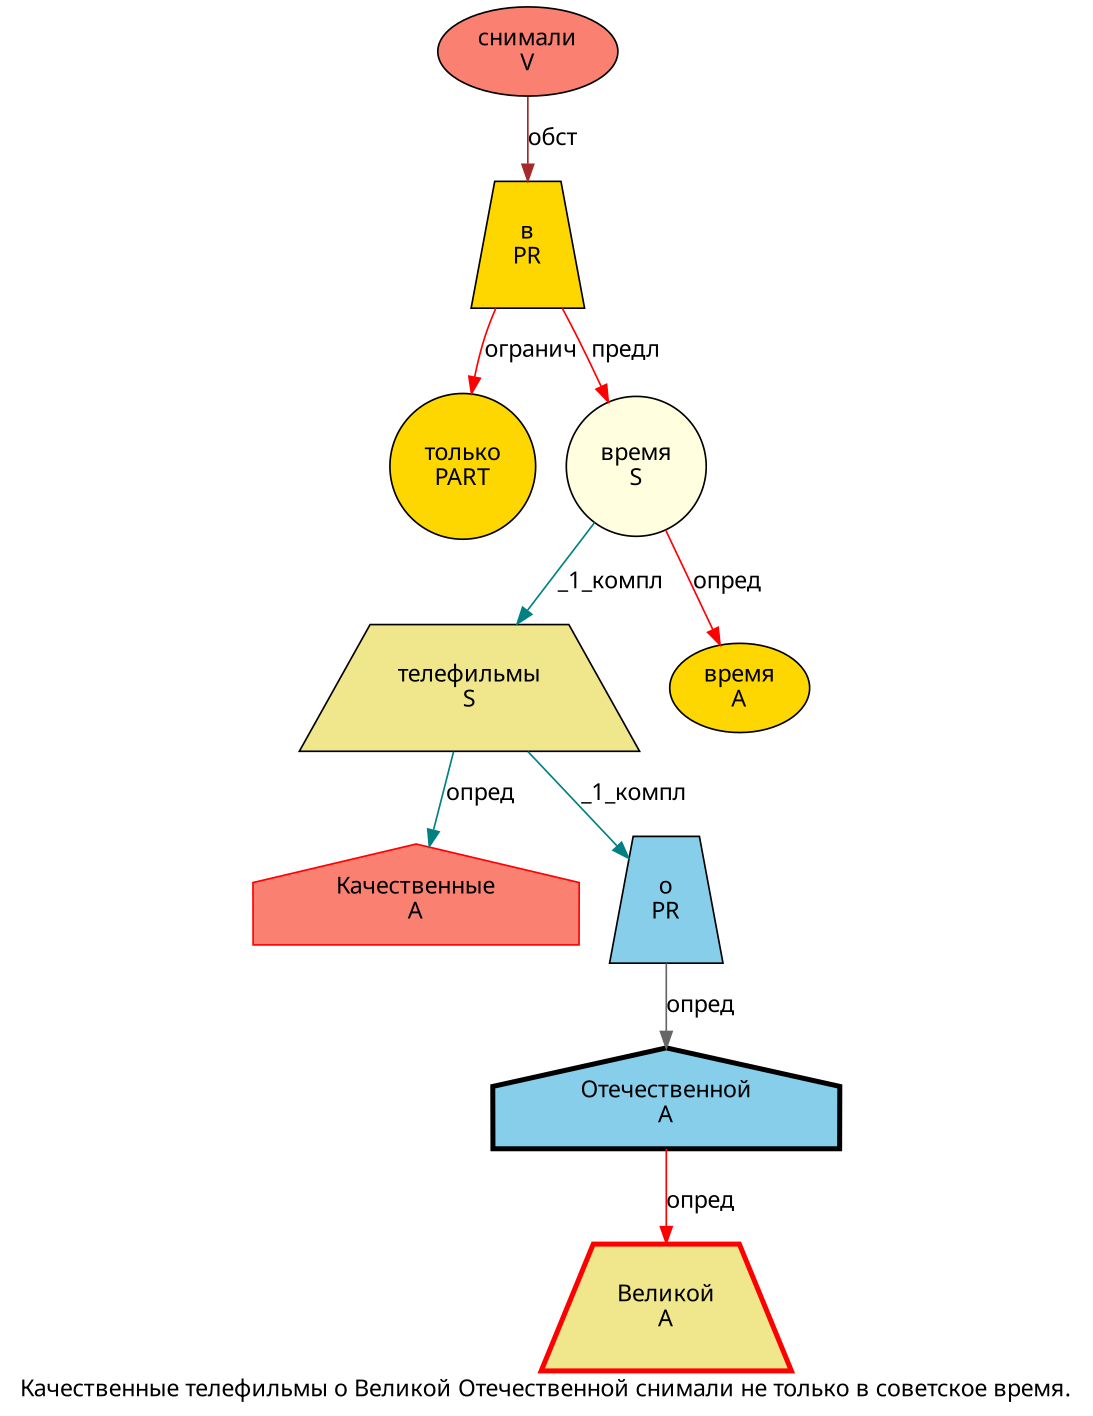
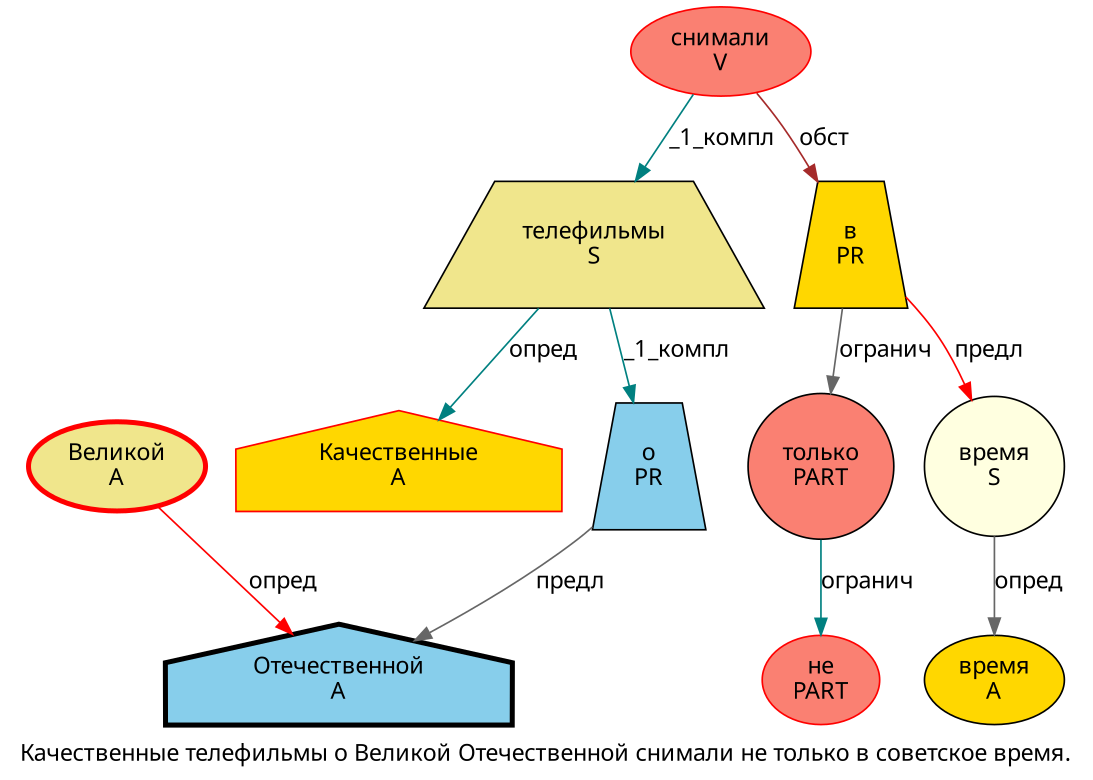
(528, 51) -> (721, 51)
(483, 342) -> (838, 342)
(463, 466) -> (821, 466)
(561, 566) -> (669, 131)
(689, 580) -> (994, 577)
none -> (821, 680)
(416, 900) -> (399, 466)
(700, 1006) -> (571, 582)
(666, 1188) -> (219, 565)
(666, 1308) -> (117, 466)
